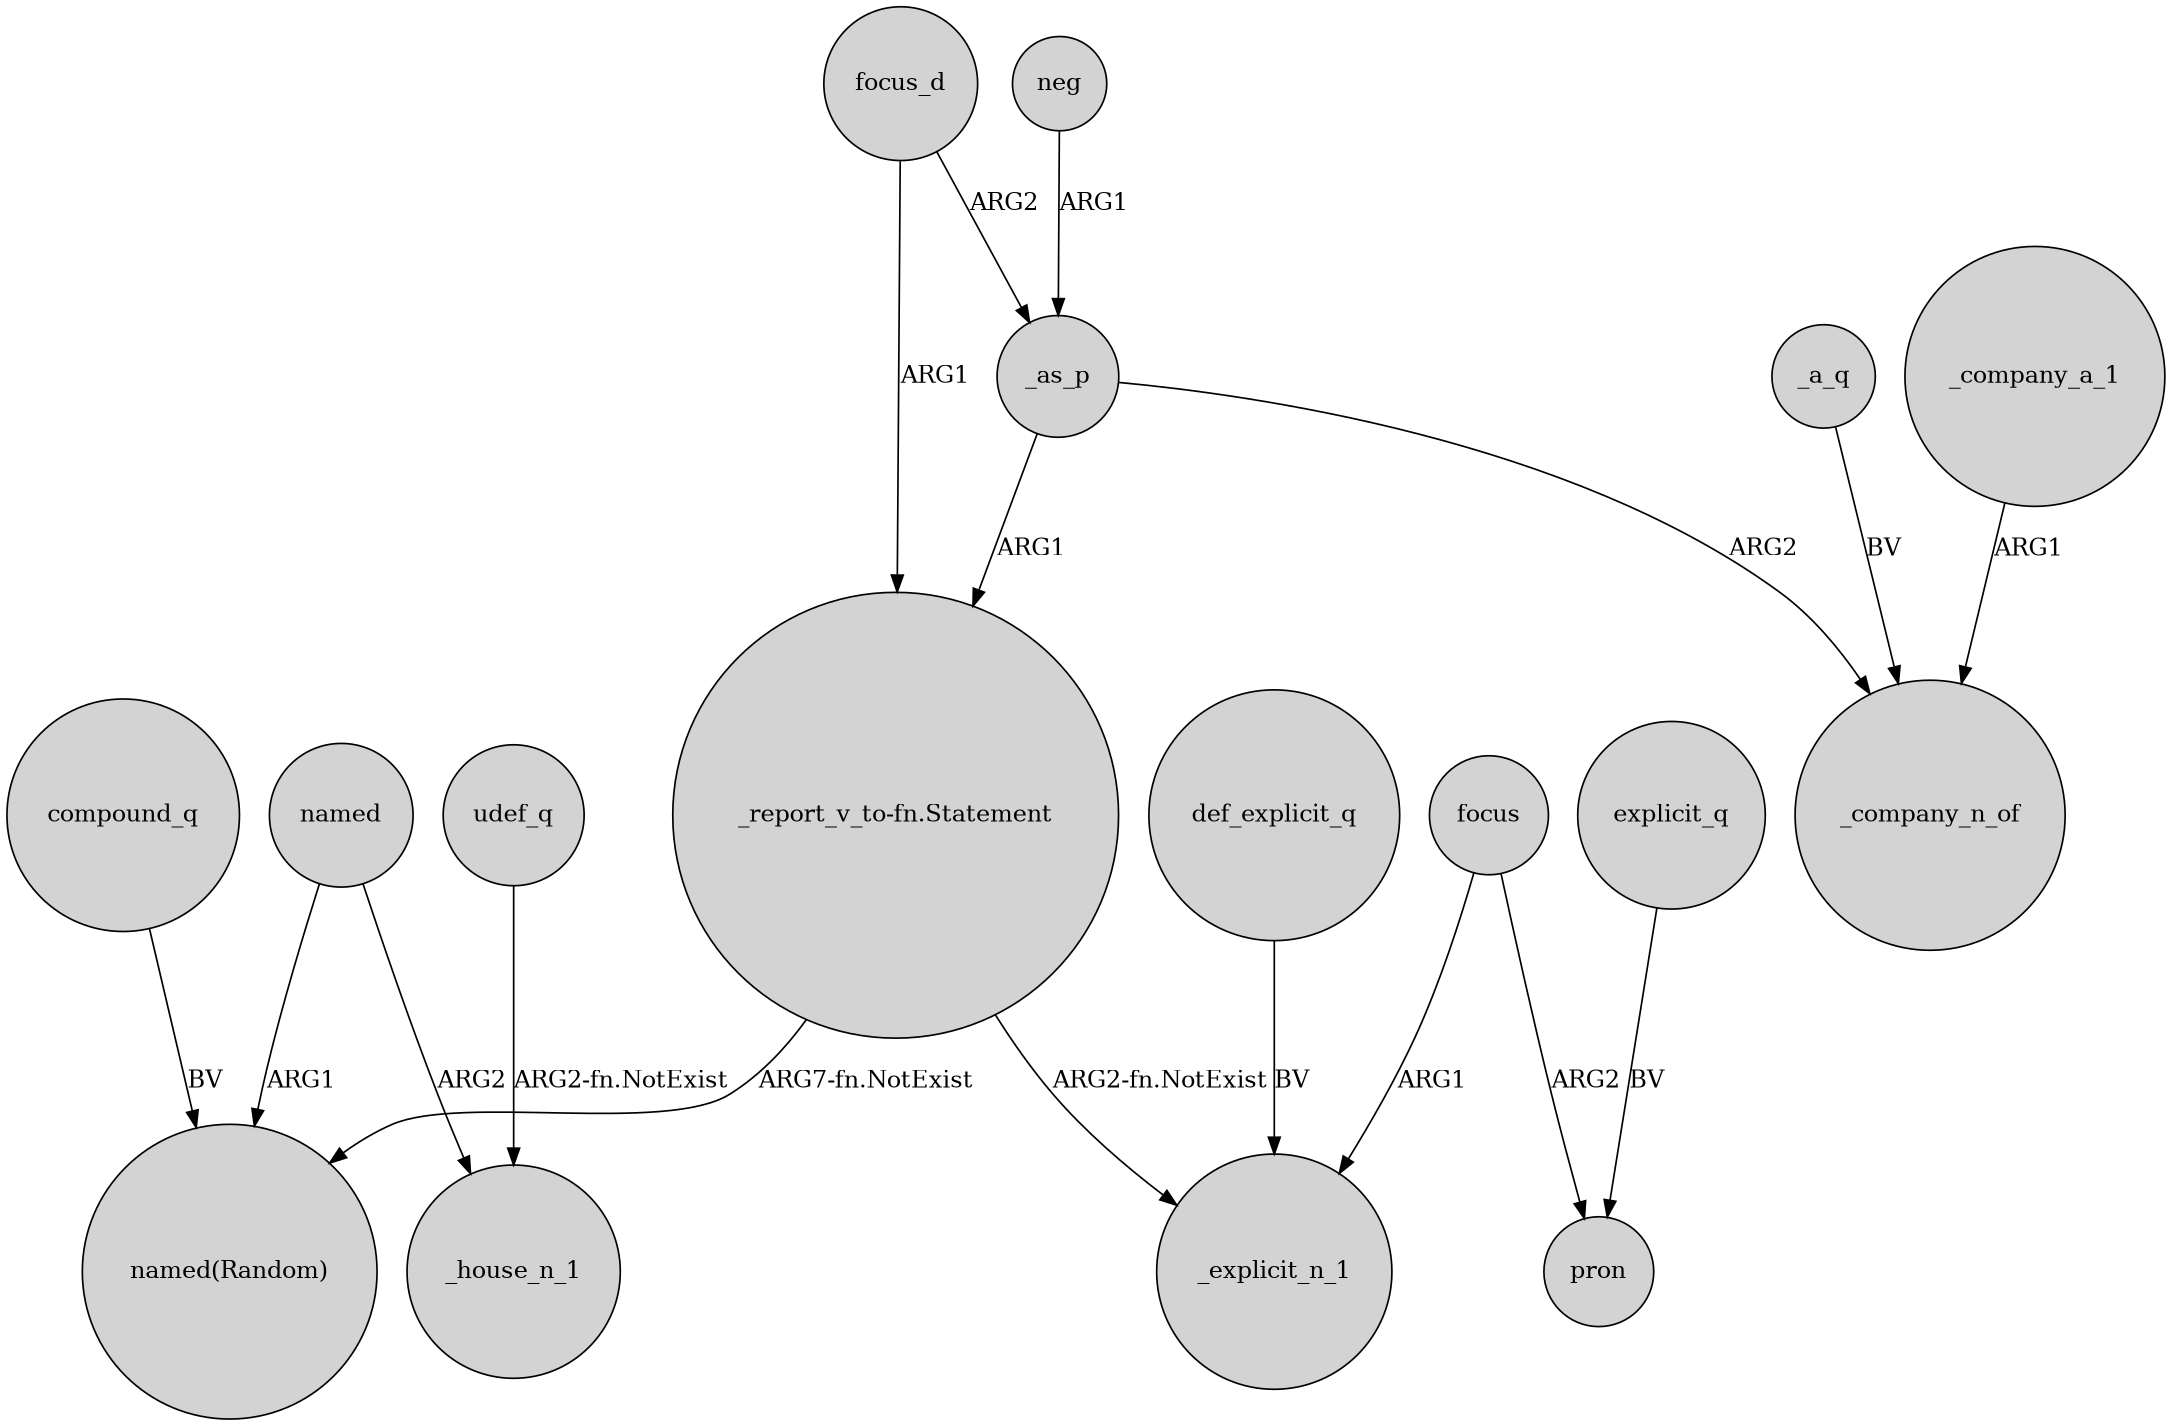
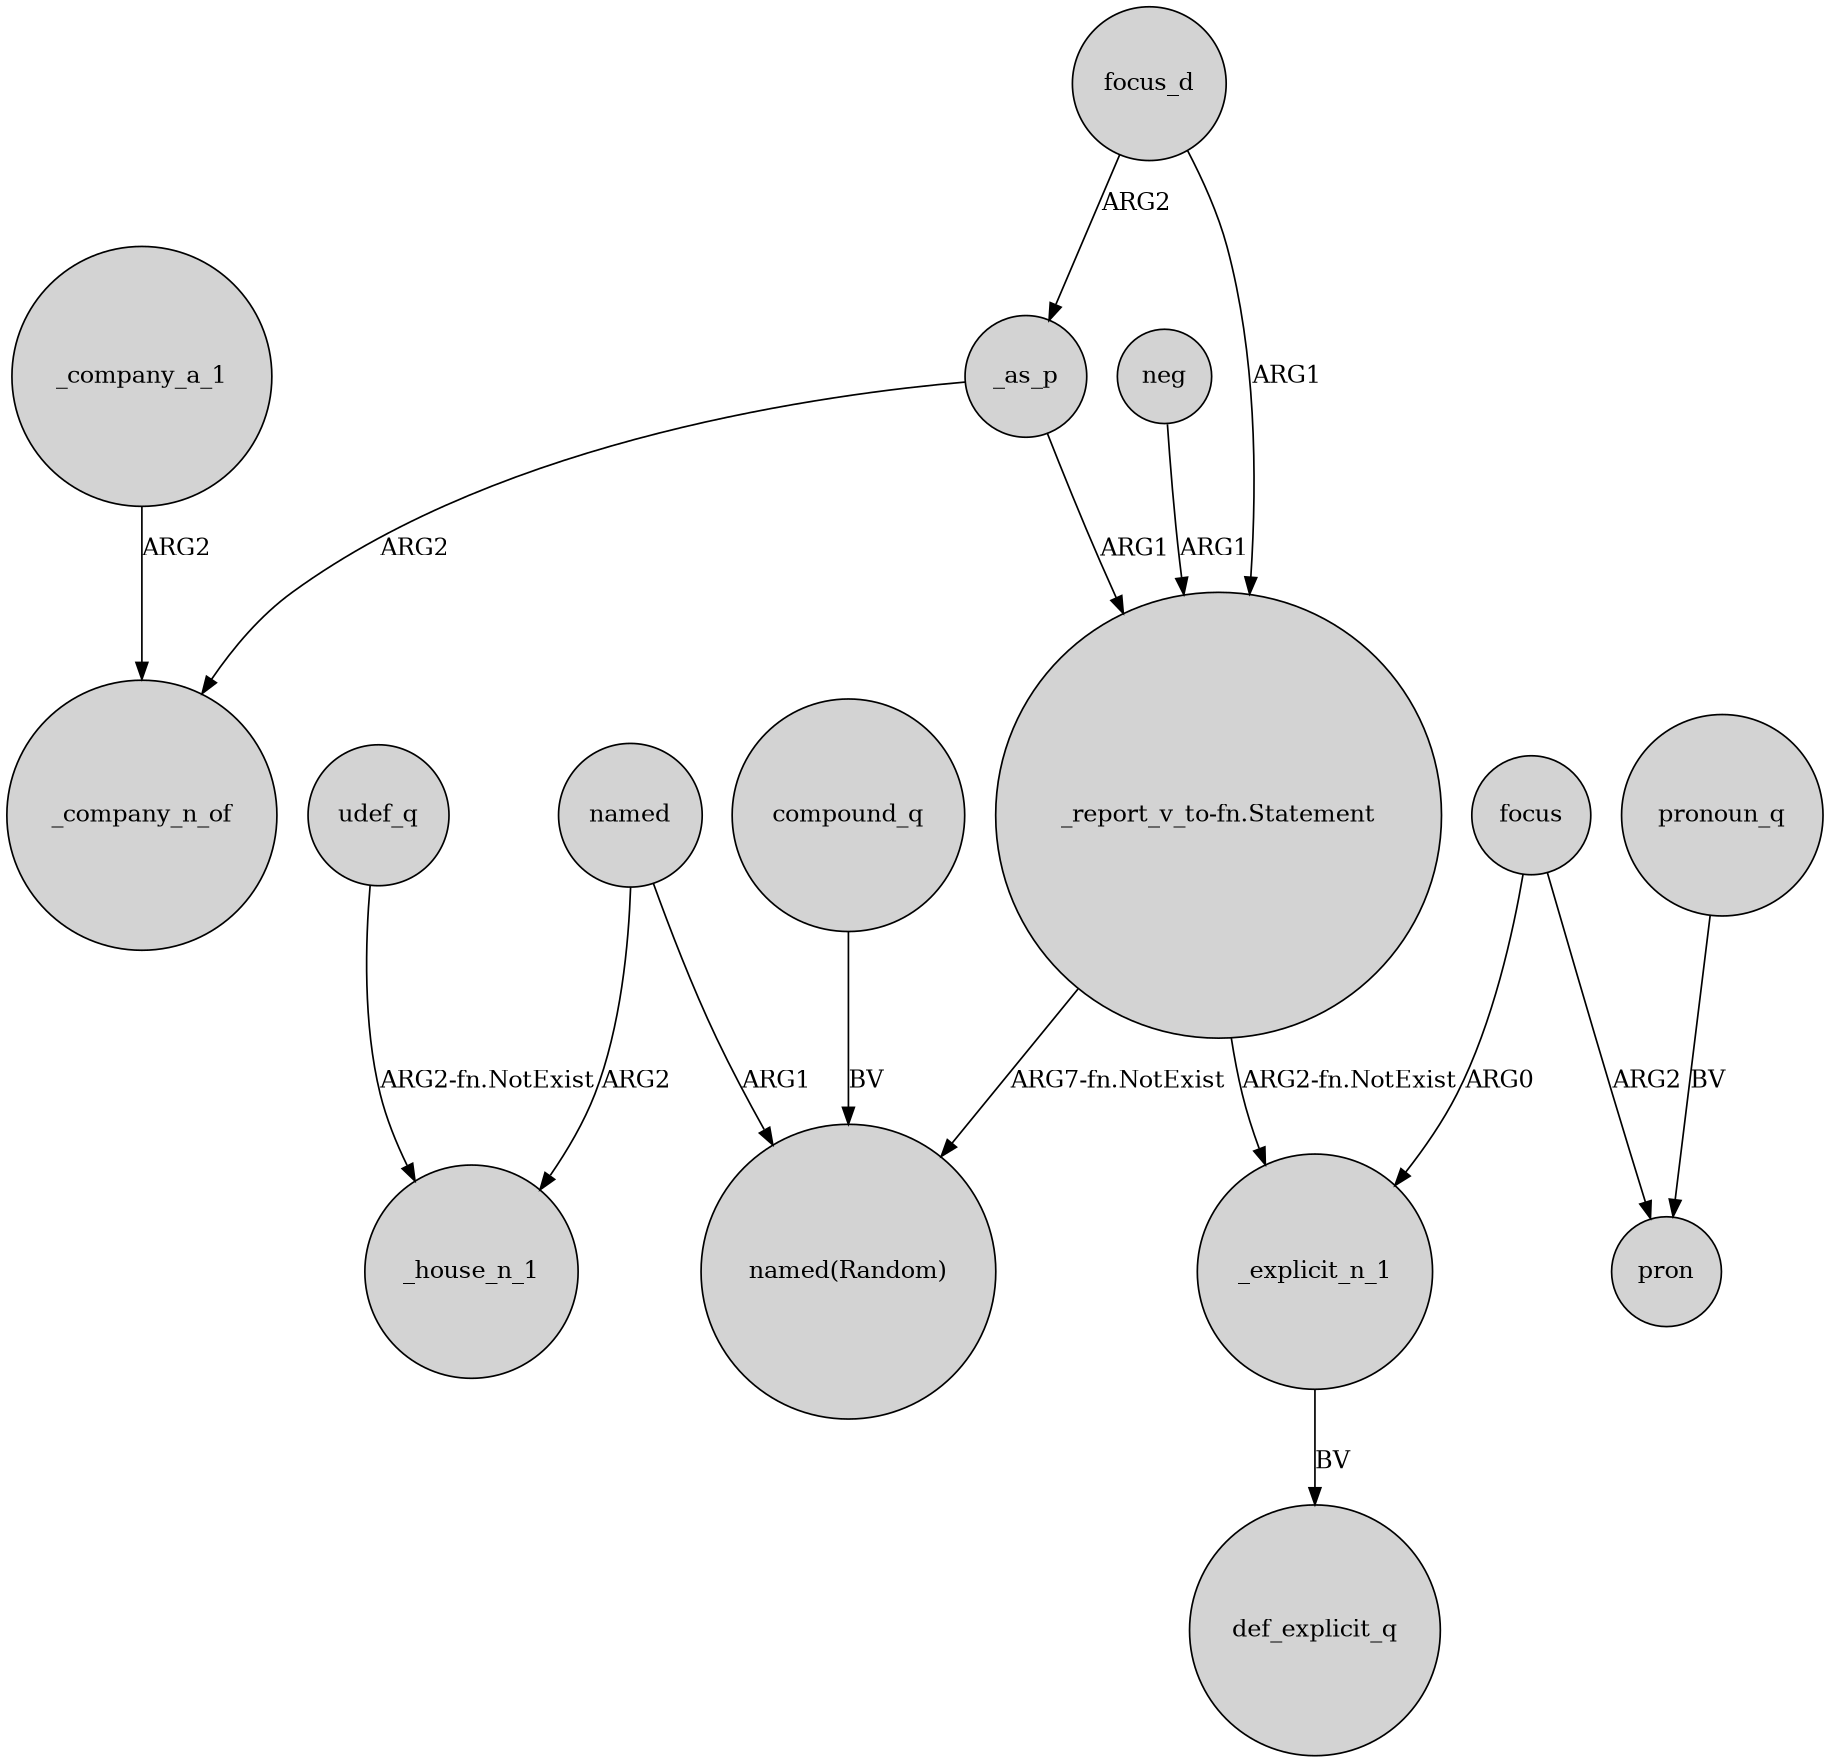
(1059, 215) -> (1173, 501)
(1824, 376) -> none
(2029, 549) -> (177, 549)
(1671, 815) -> (1722, 815)
(1274, 1039) -> (1315, 1439)
(1432, 1081) -> (1500, 1081)
